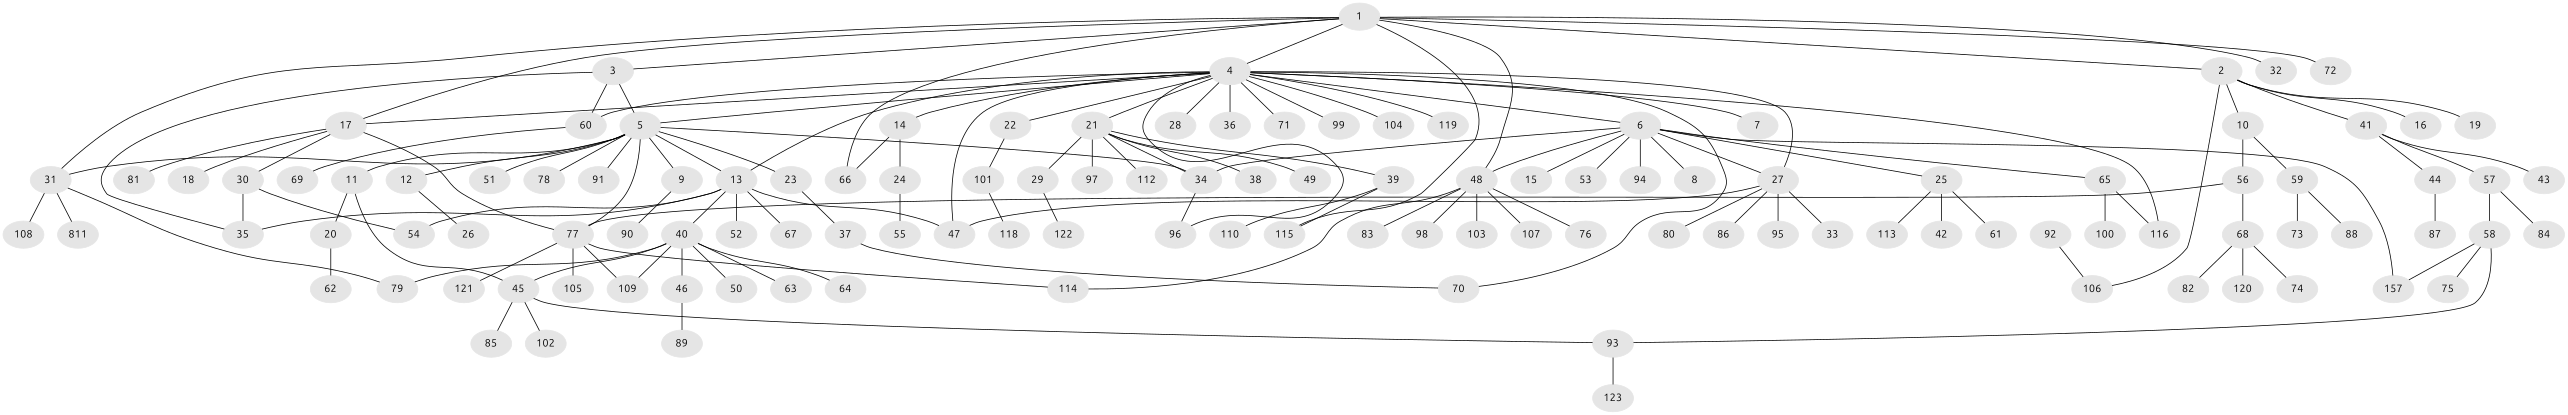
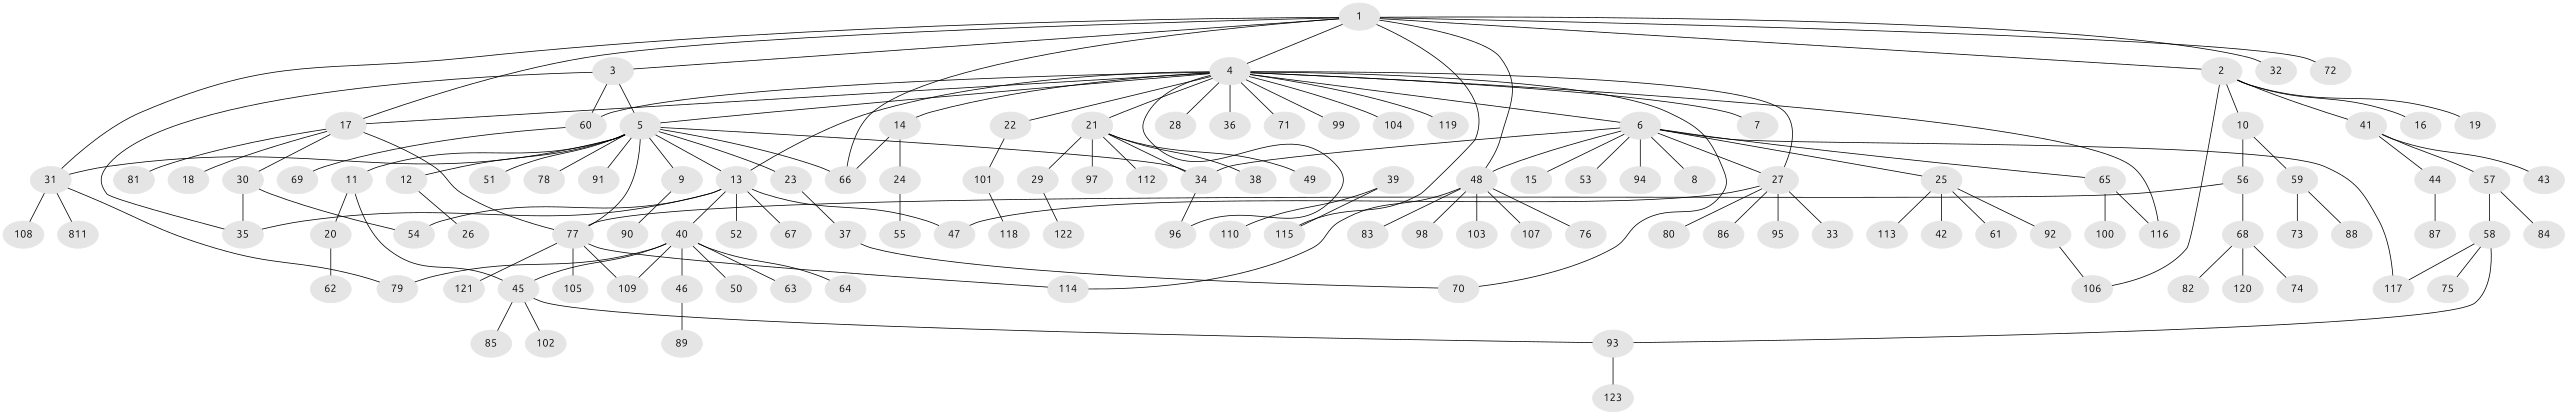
(1011, 100) -> none
none -> (746, 146)
(1256, 154) -> none
none -> (1996, 207)
(2393, 289) -> (2393, 289)
